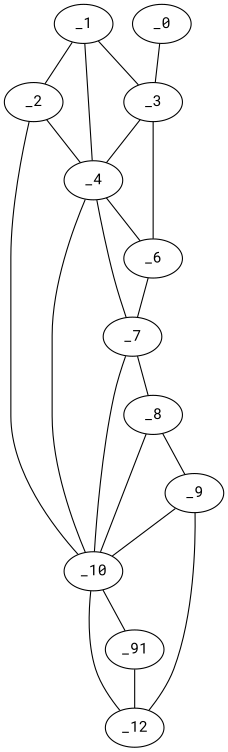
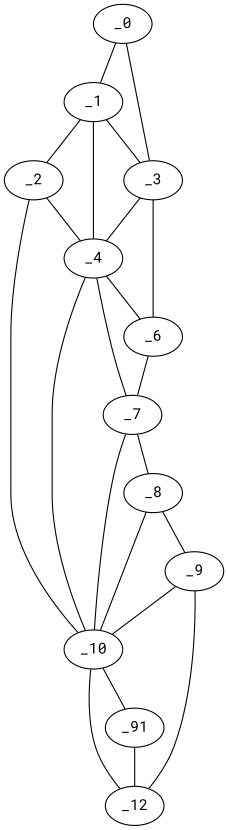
none -> (108, 63)
